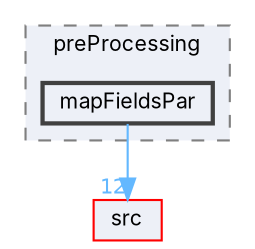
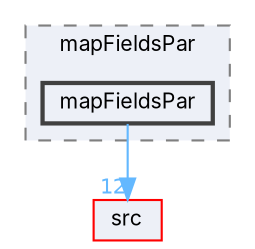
(128, 46) -> (128, 46)
